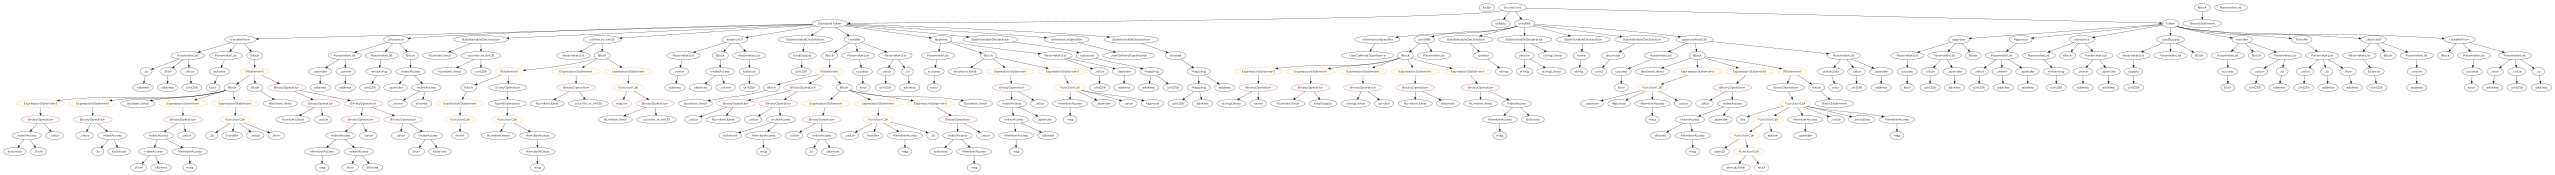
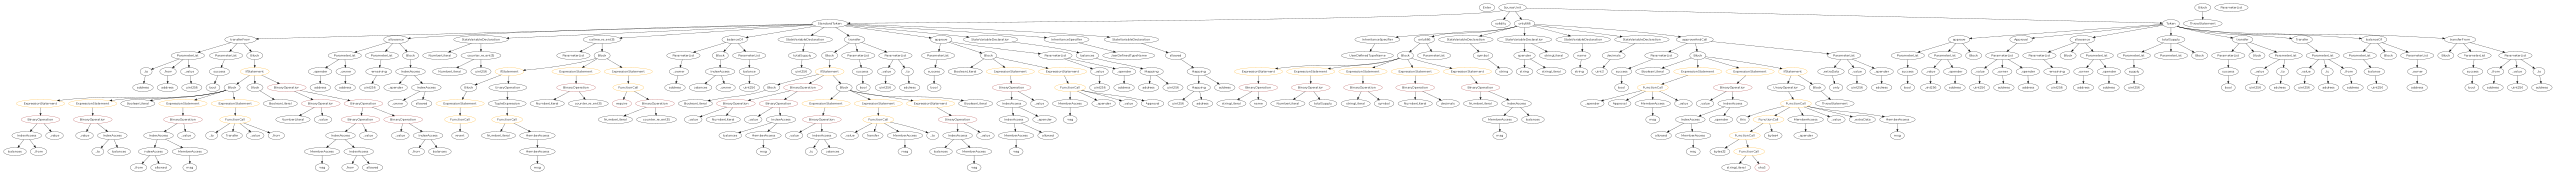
(1525, 56) -> (1525, 56)
